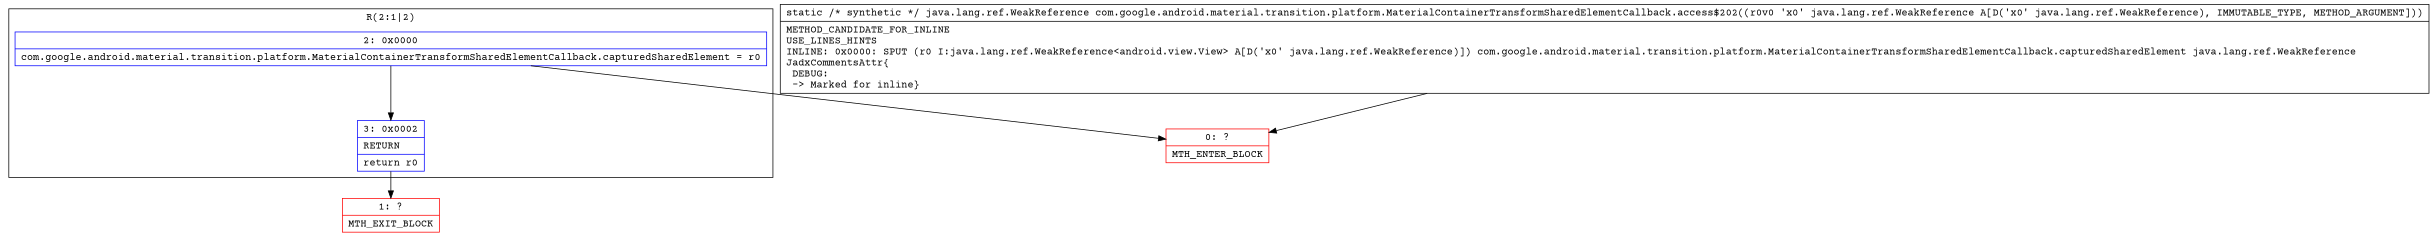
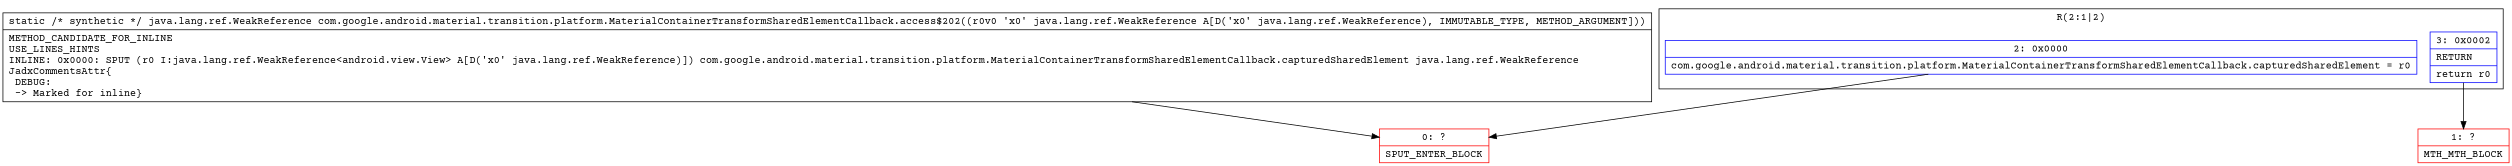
(391, 89) -> none
(1217, 154) -> (1434, 154)
(391, 223) -> (2464, 154)
